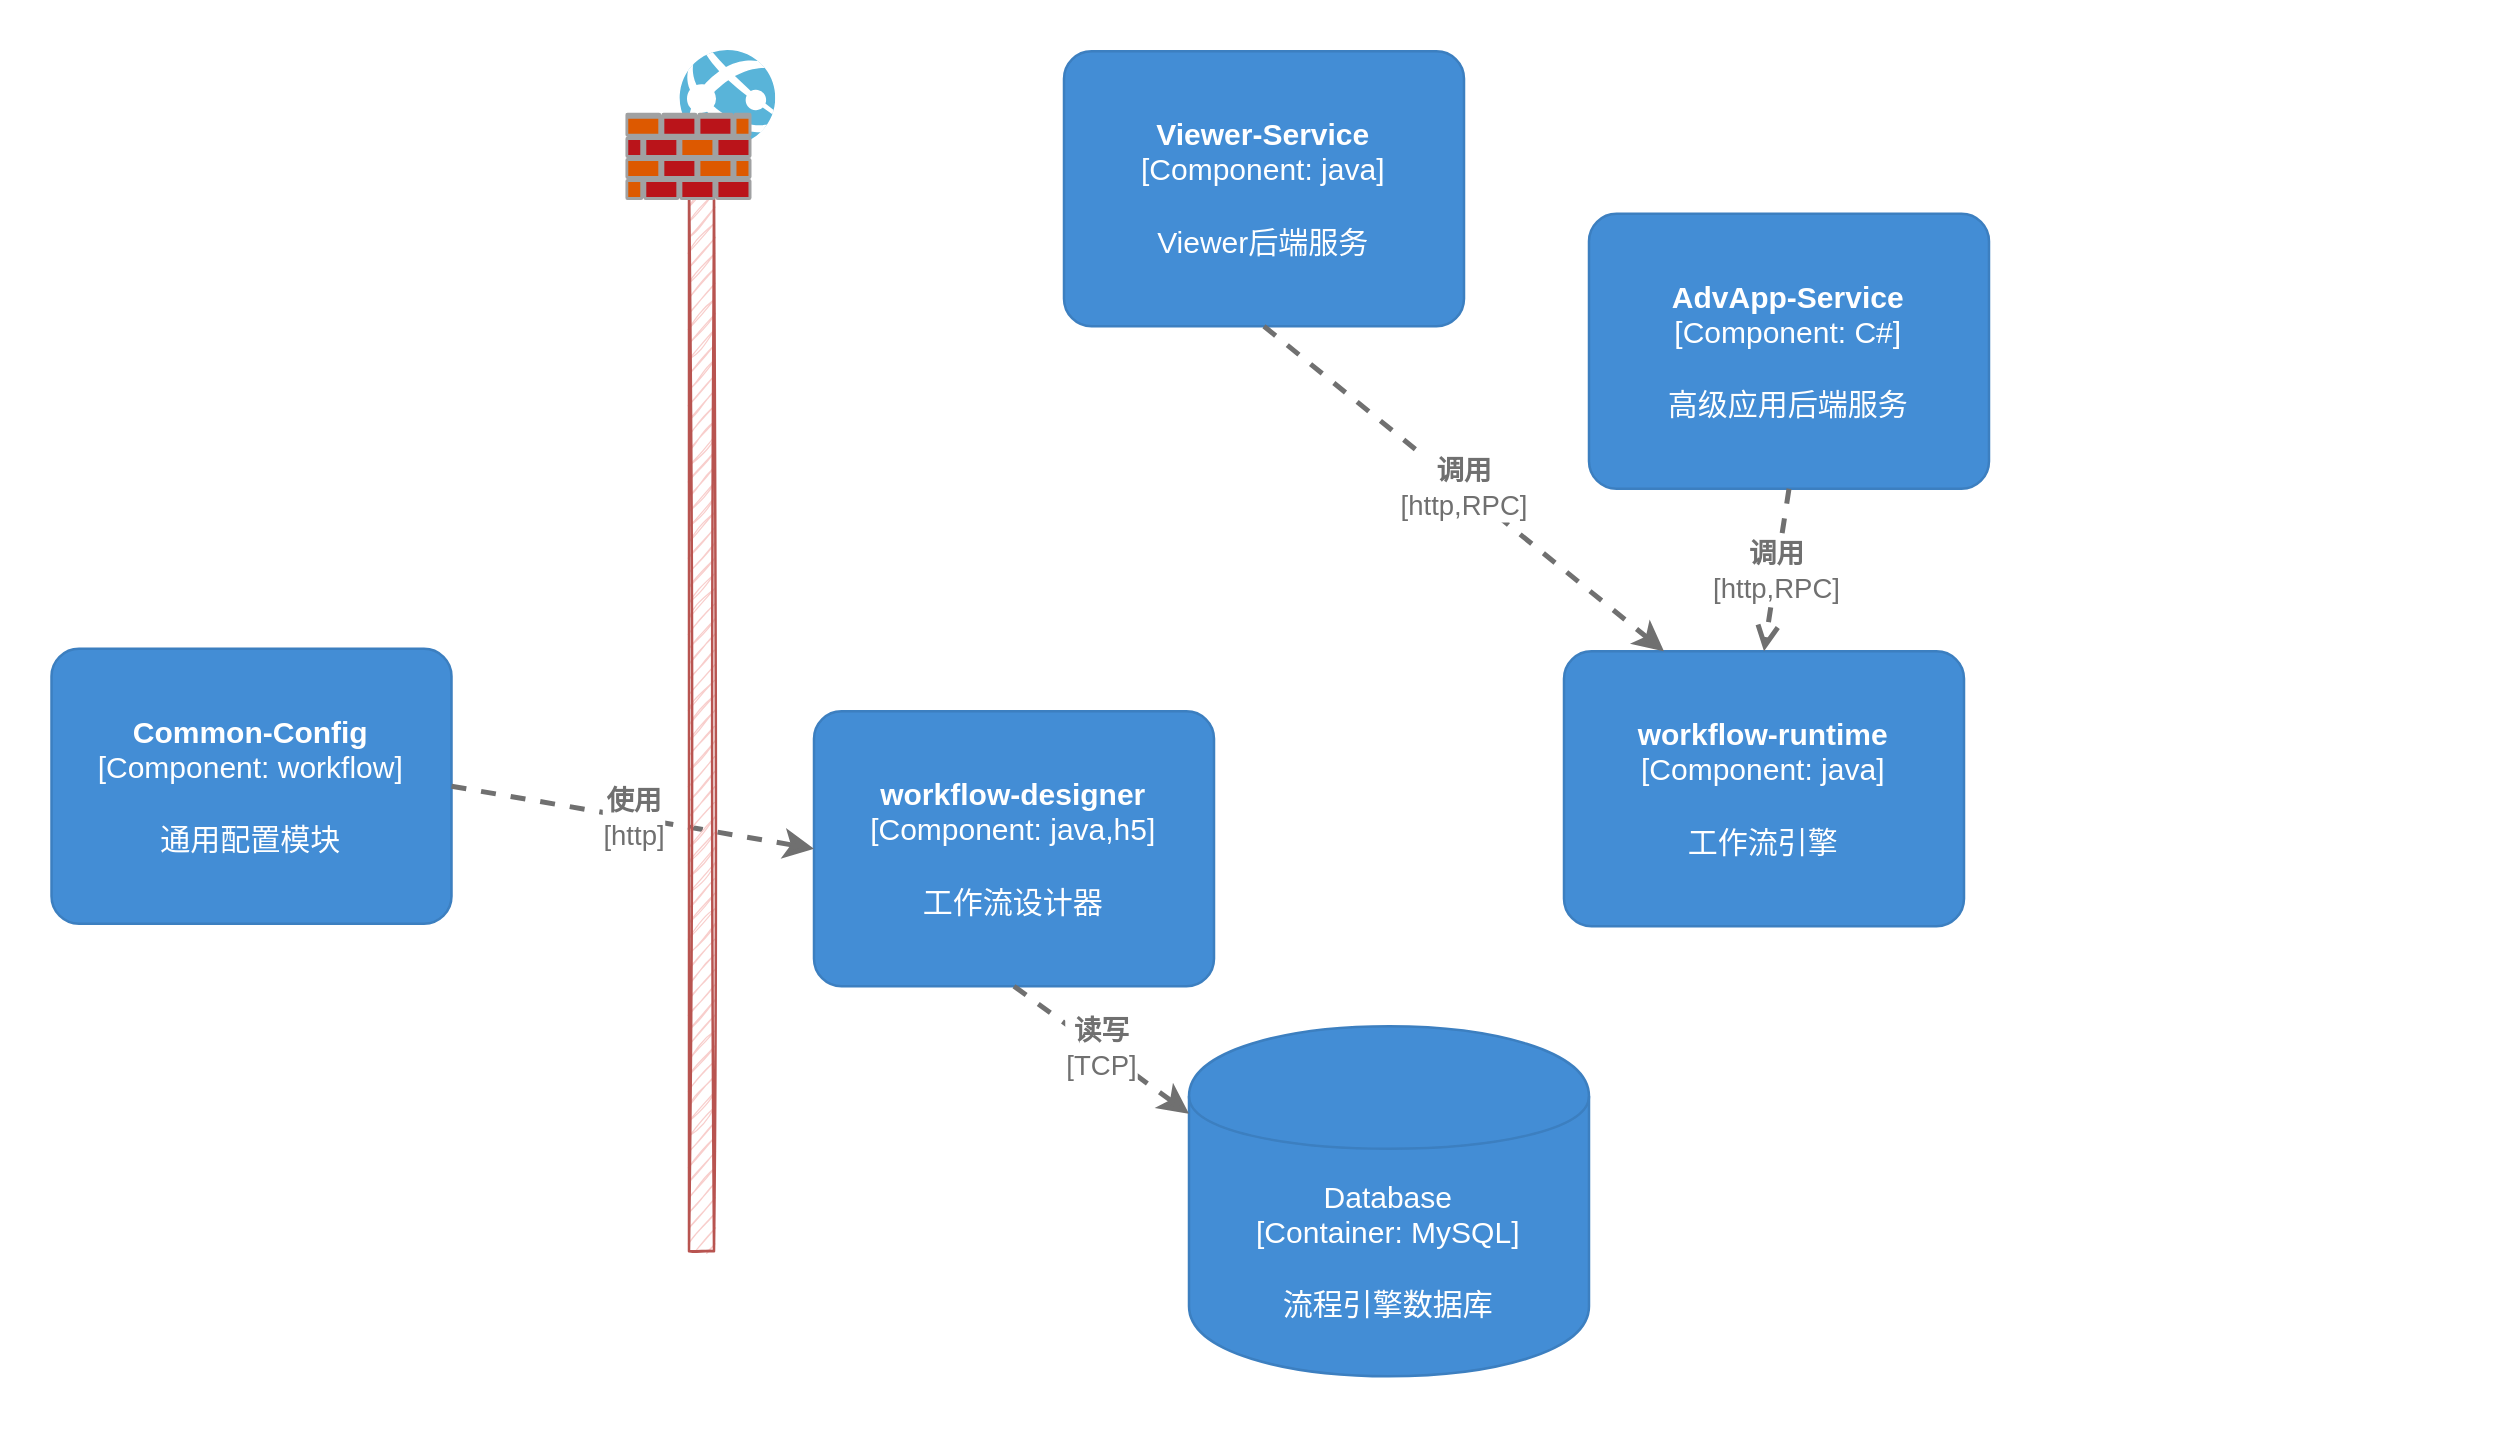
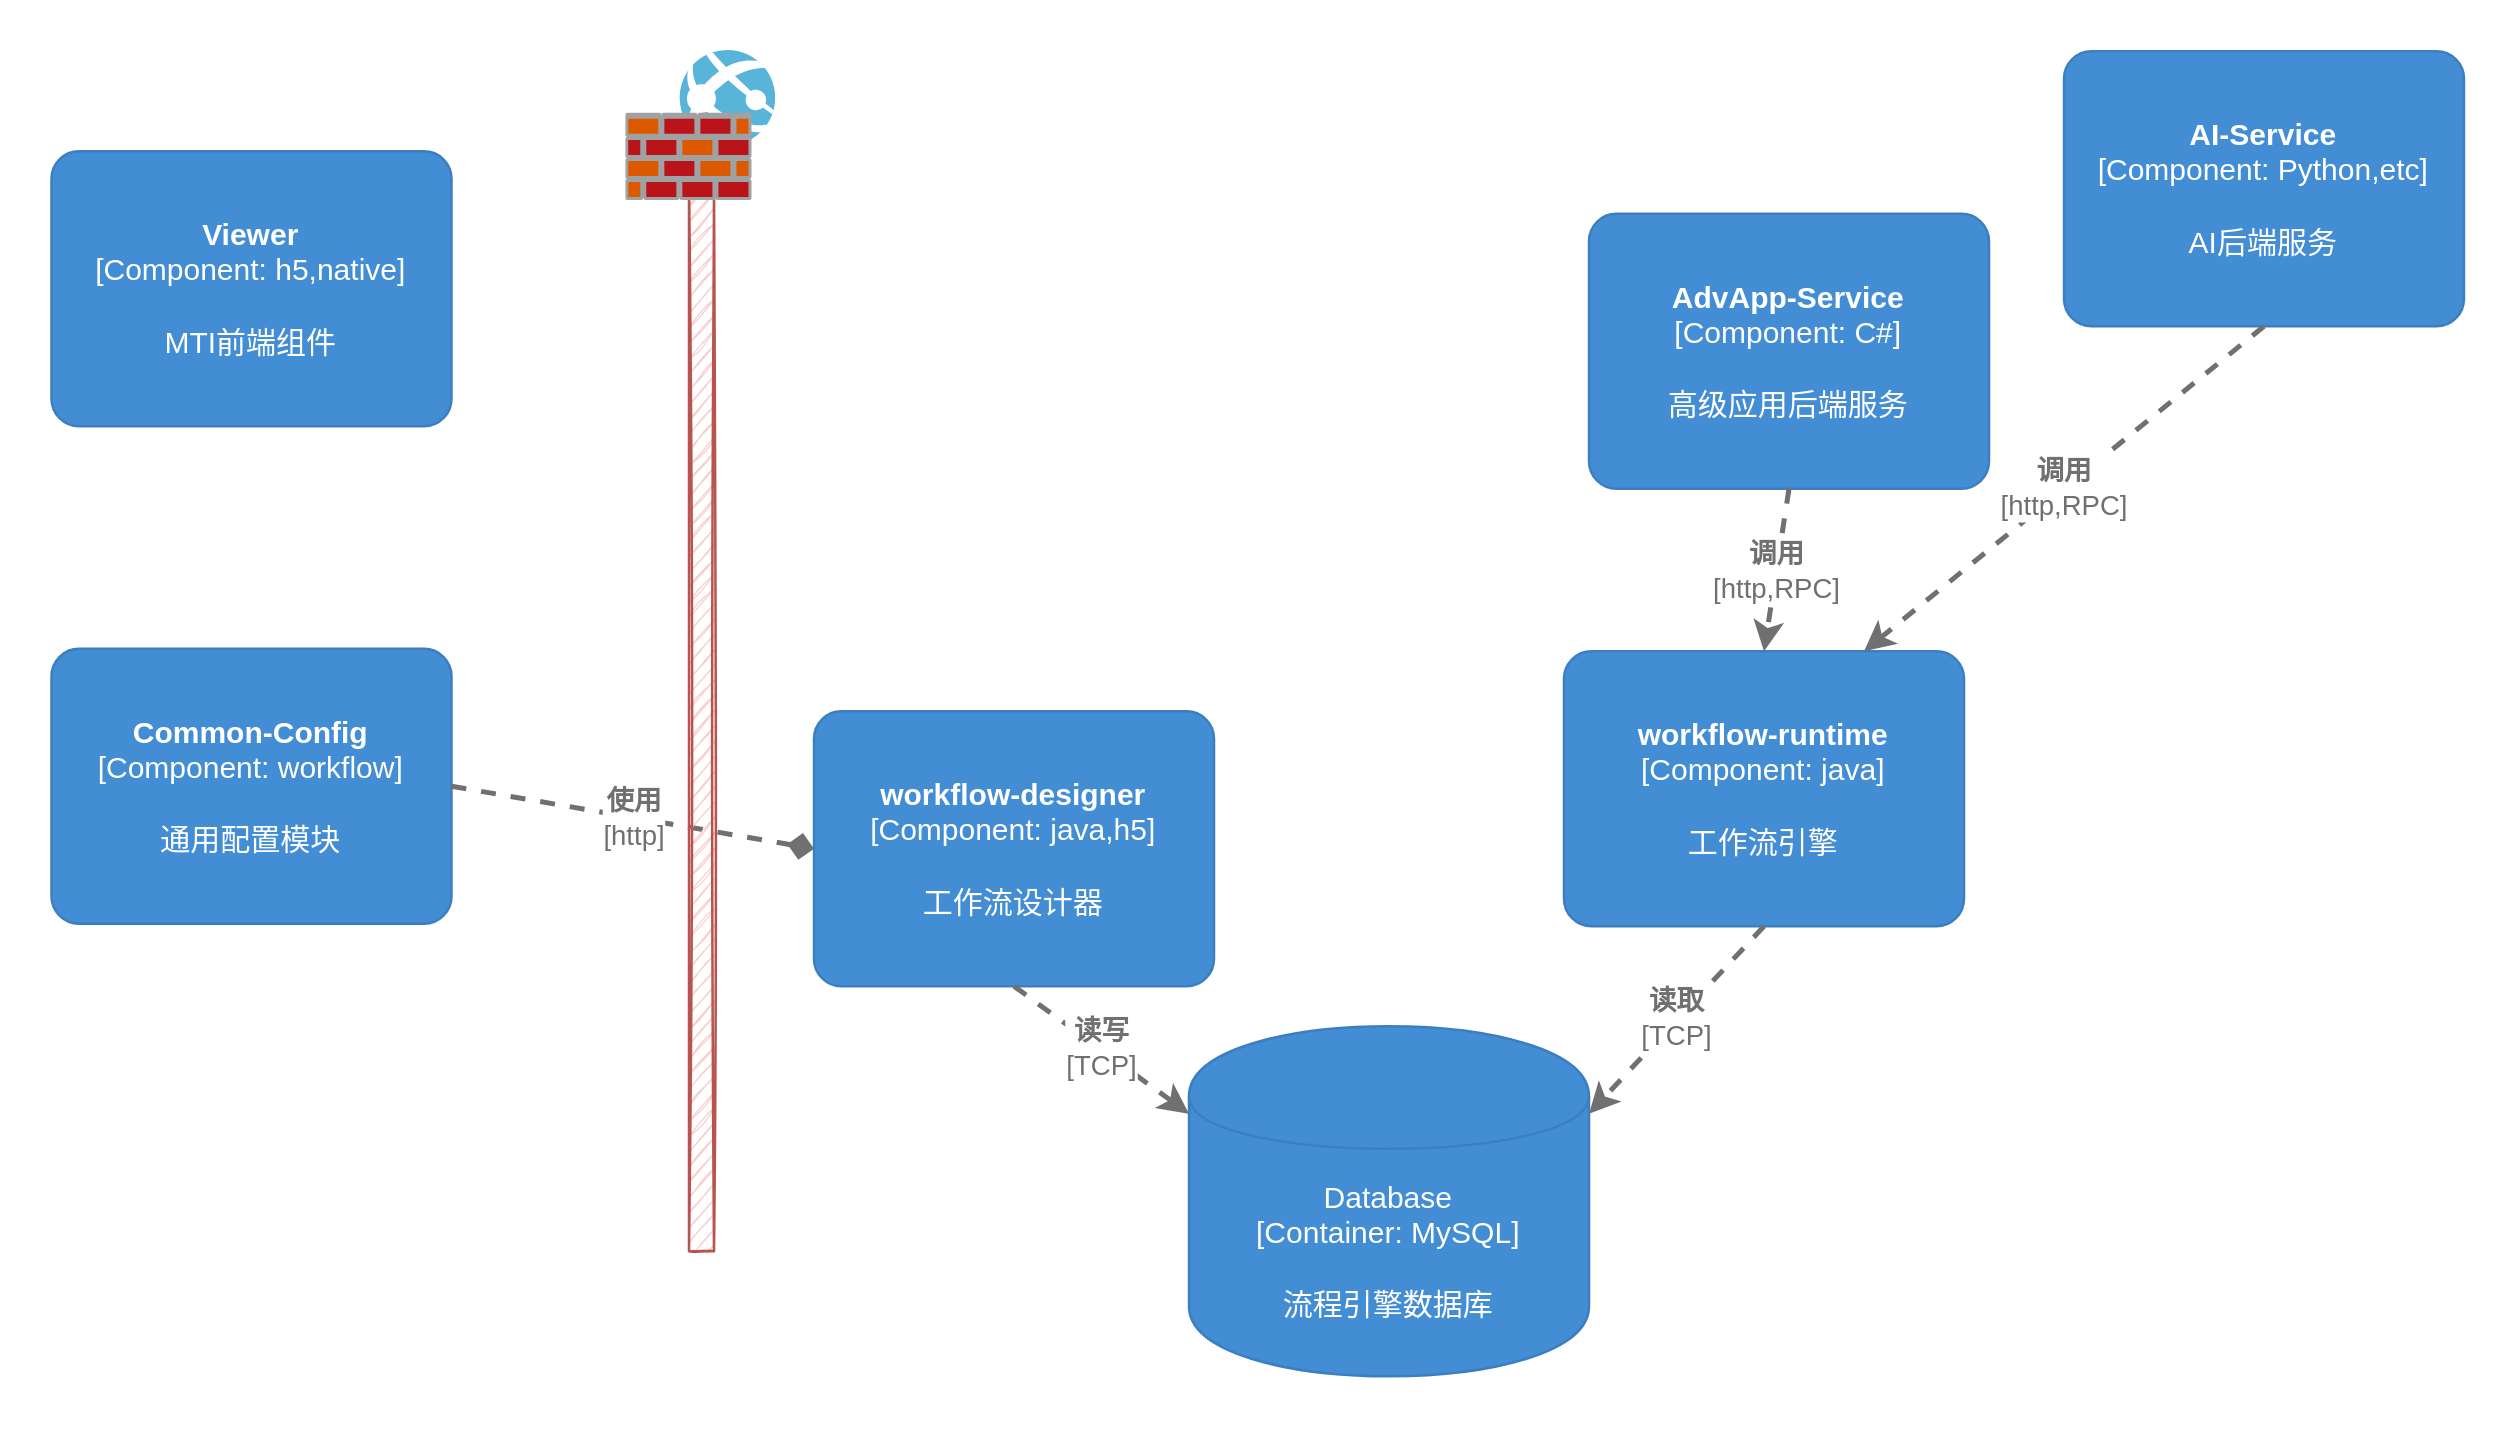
(1264, 189) -> none
none -> (2264, 189)
none -> (251, 289)
(1446, 474) -> none
none -> (2034, 513)
(1767, 631) -> (1767, 628)
(790, 845) -> (790, 845)
none -> (1650, 1048)
